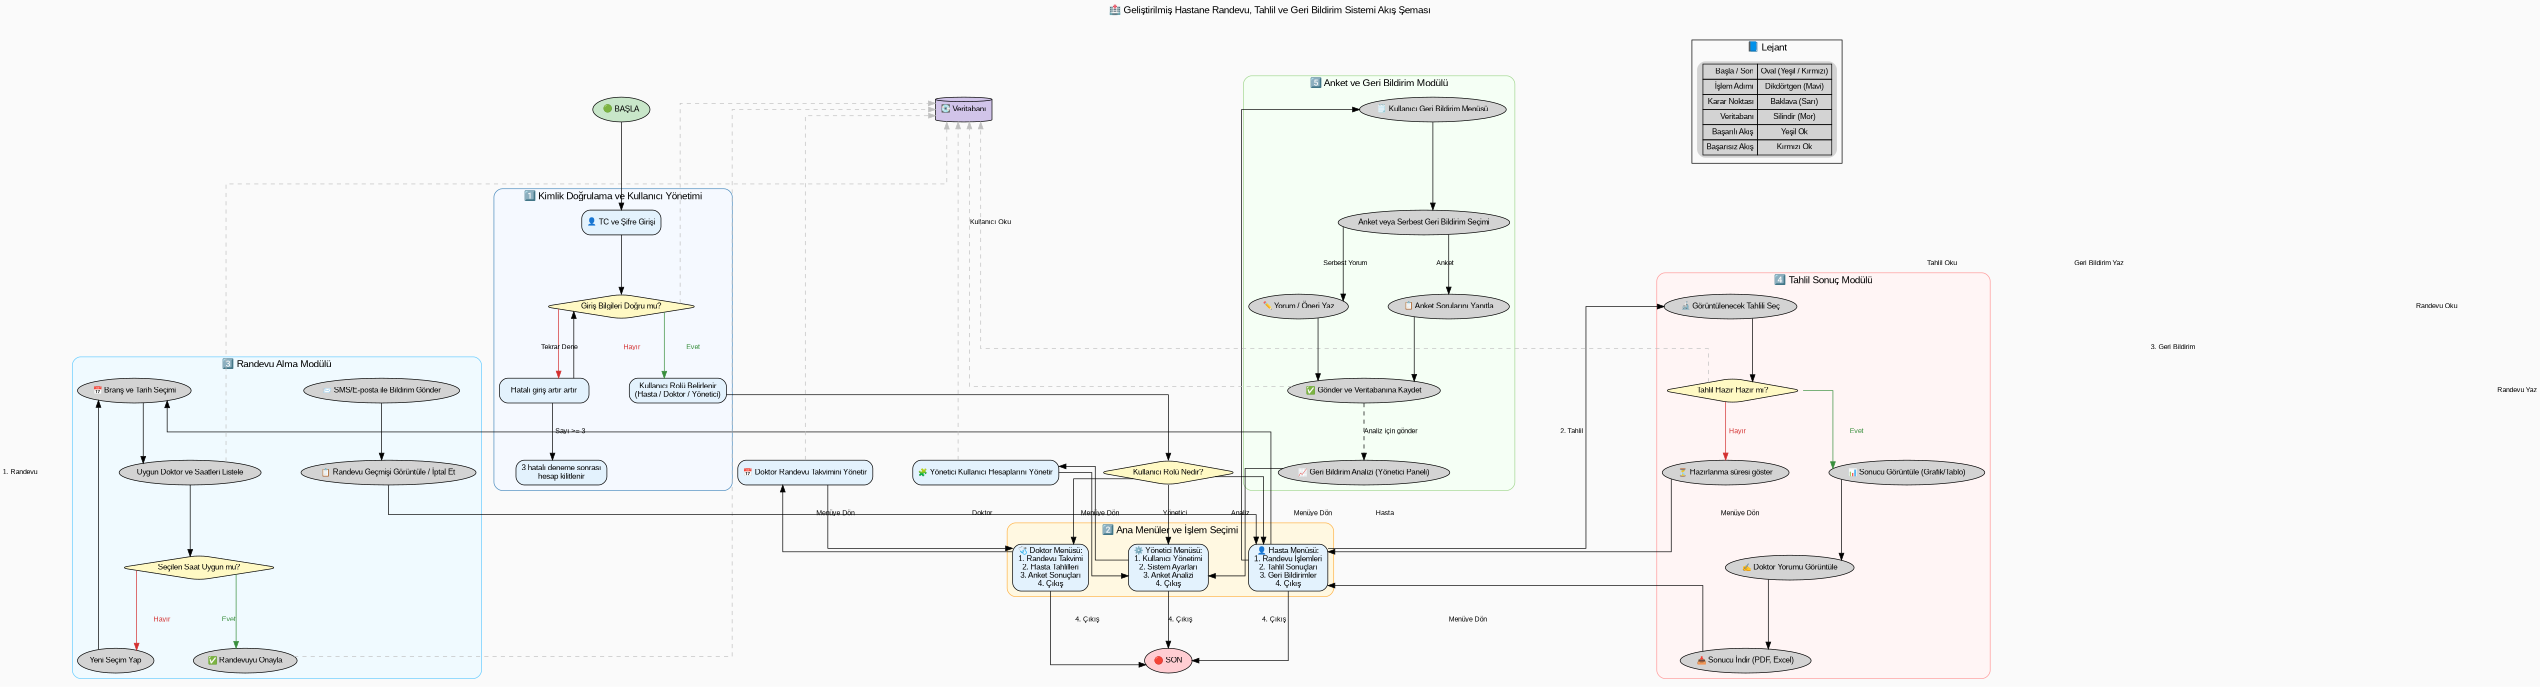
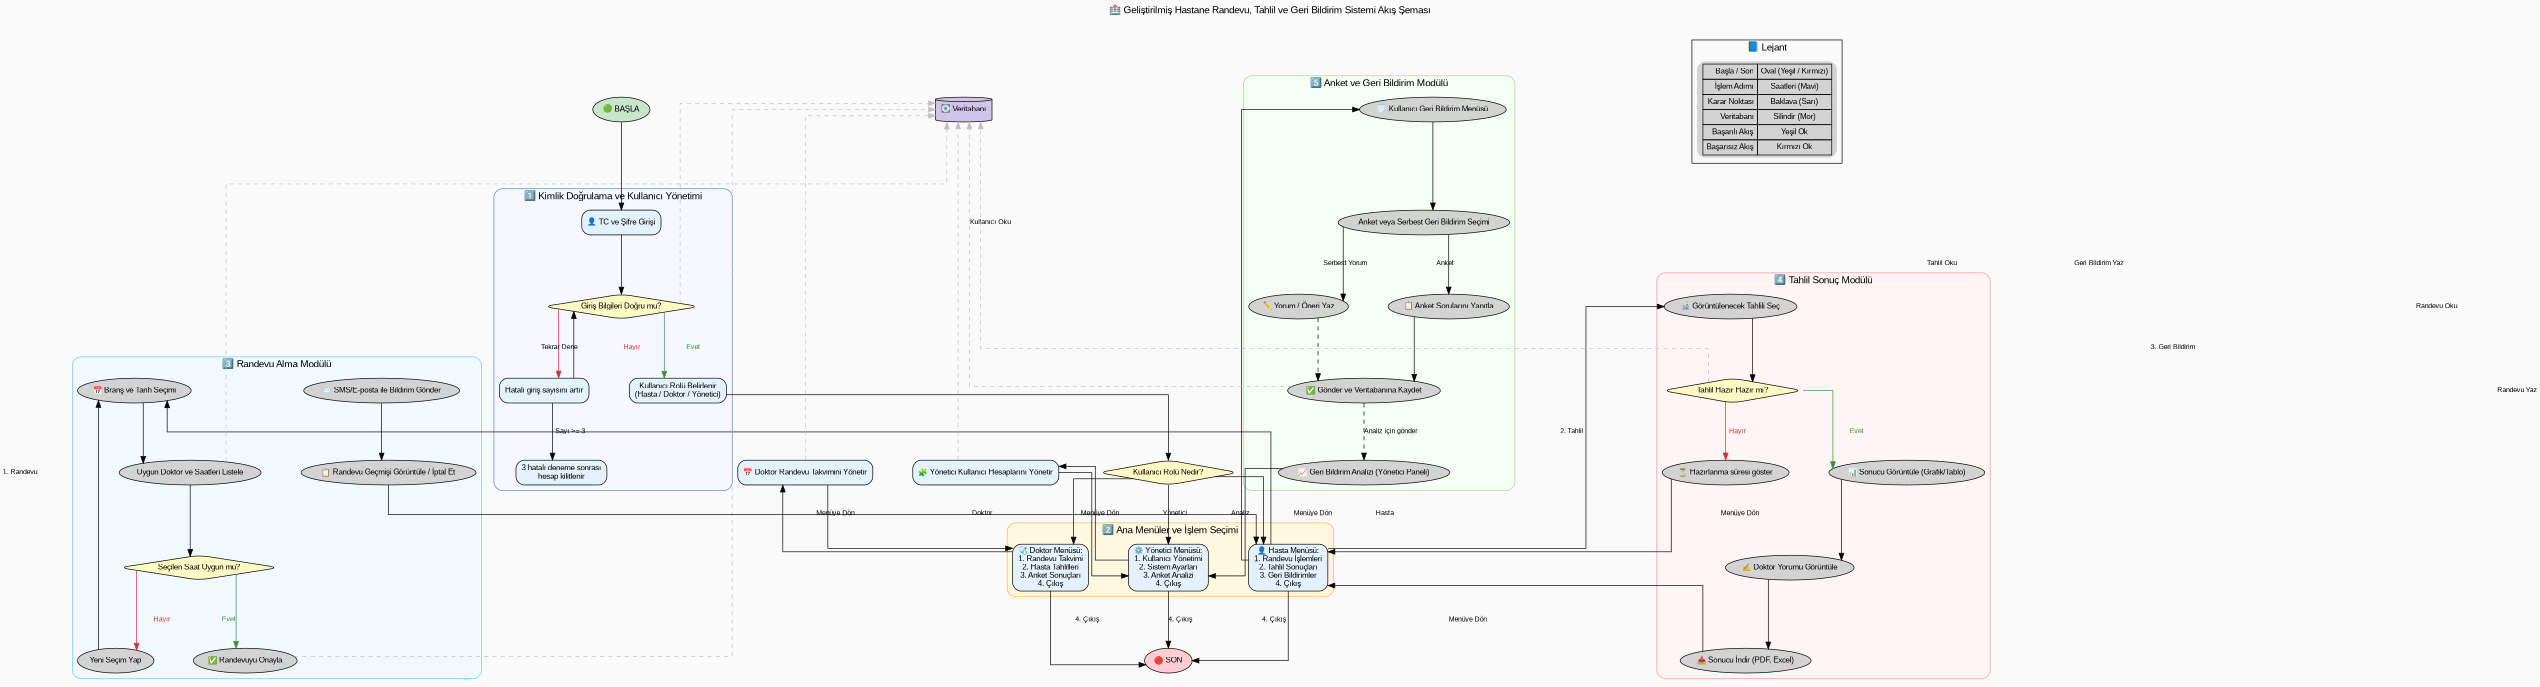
(1795, 86) -> (1795, 86)
(1318, 343) -> (1318, 343)
(544, 391) -> (544, 391)
